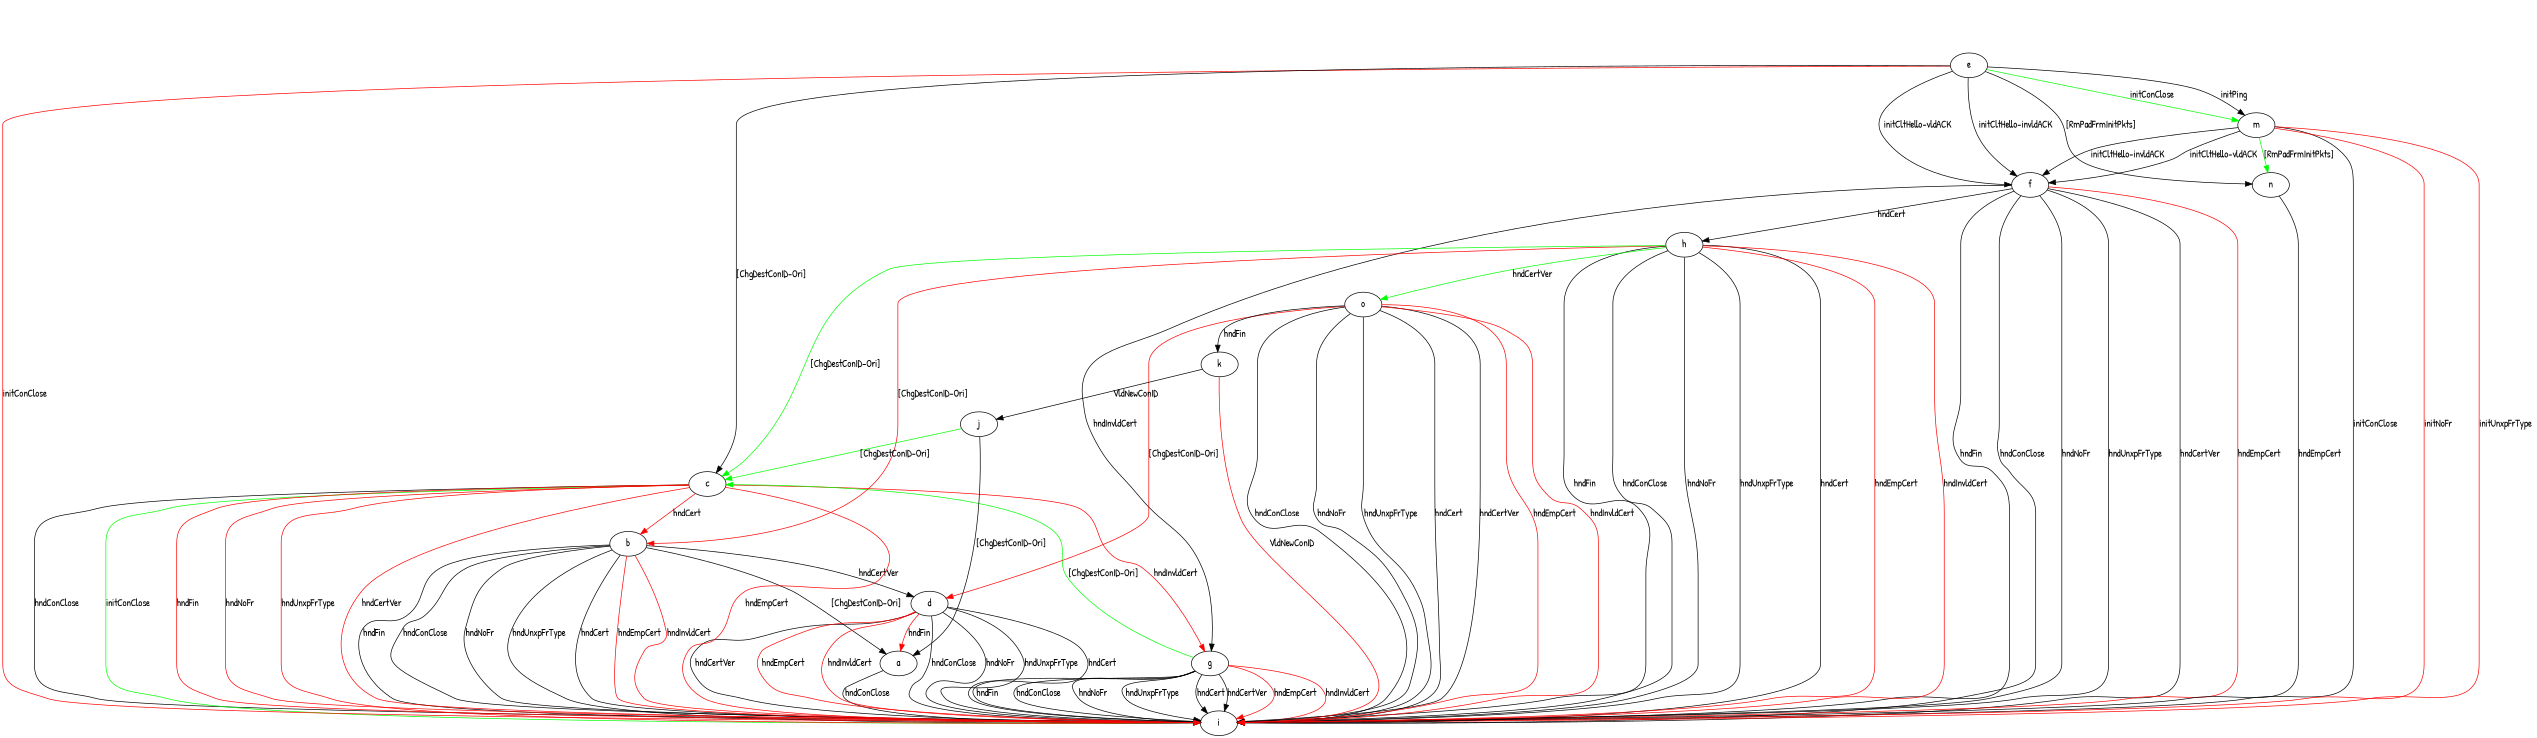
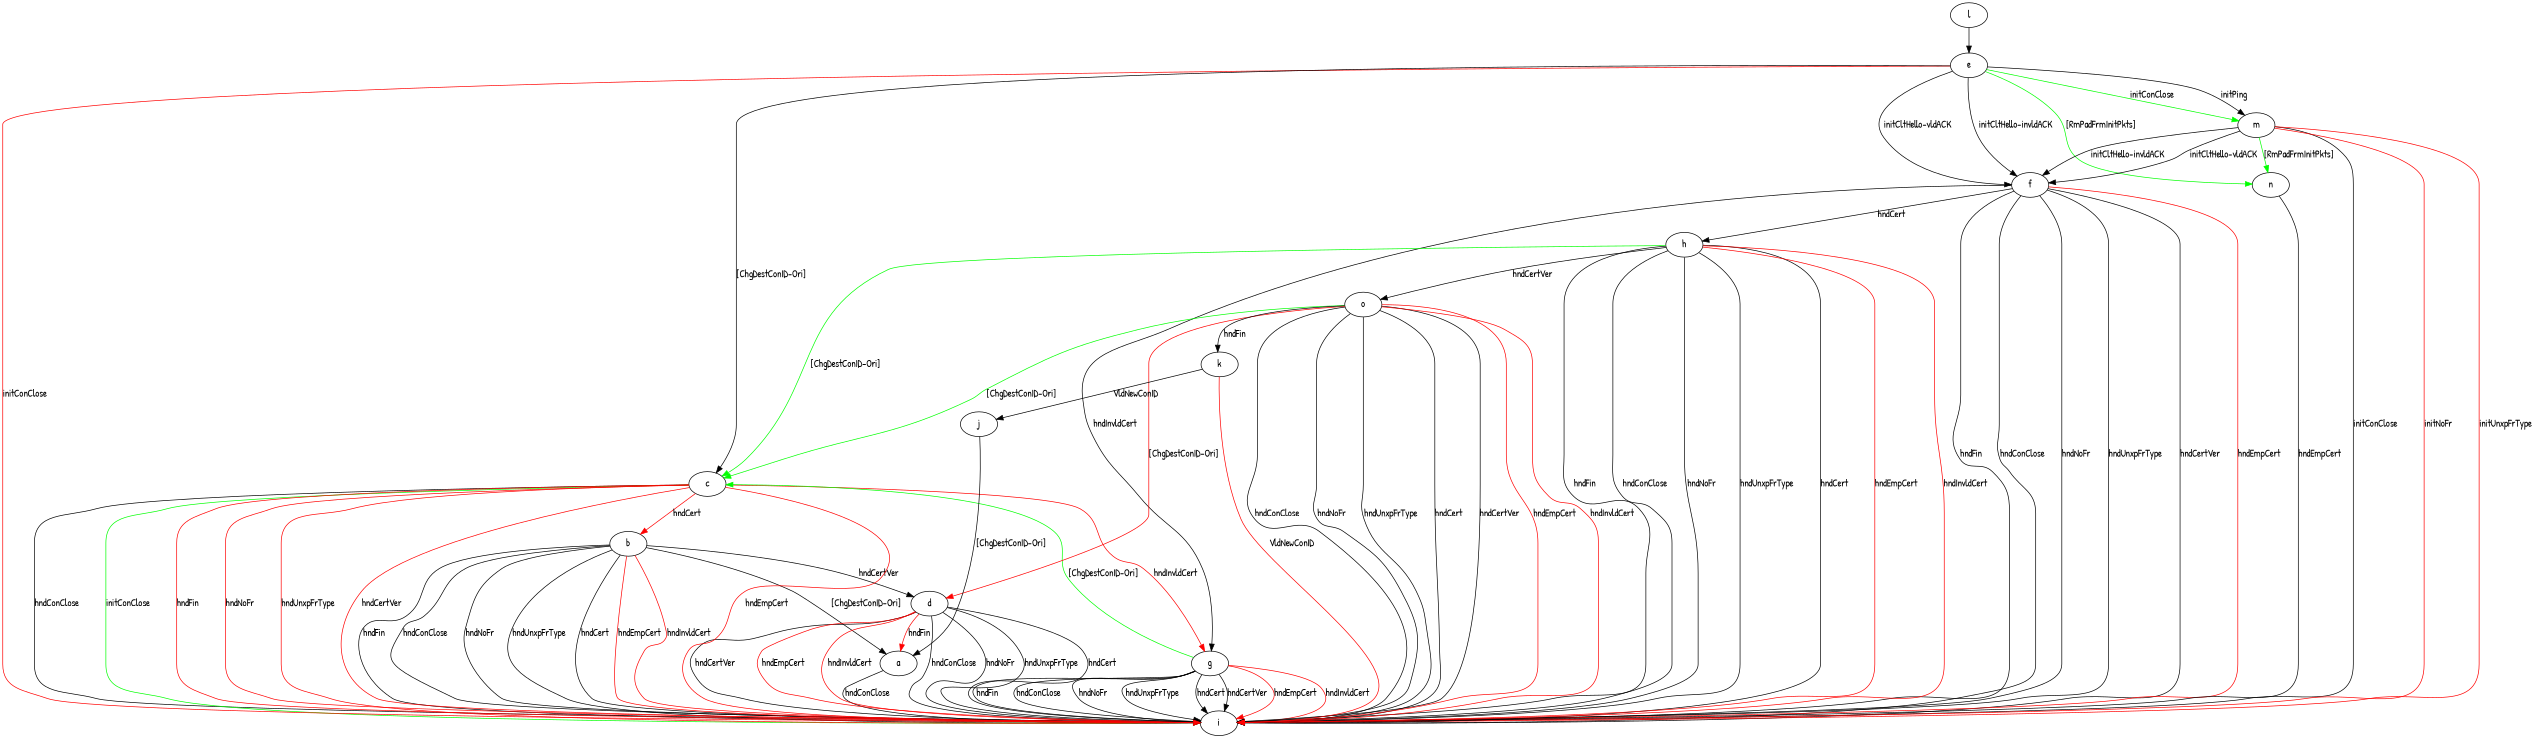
none -> (1969, 15)
(2094, 167) -> (2094, 167)
(1526, 267) -> (1526, 267)
(1071, 272) -> none
(847, 453) -> (1031, 366)
